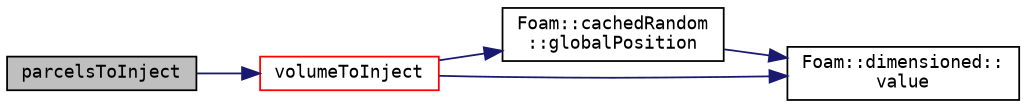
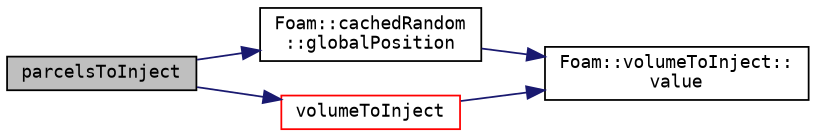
(462, 57) -> (220, 56)
(903, 73) -> (677, 73)
